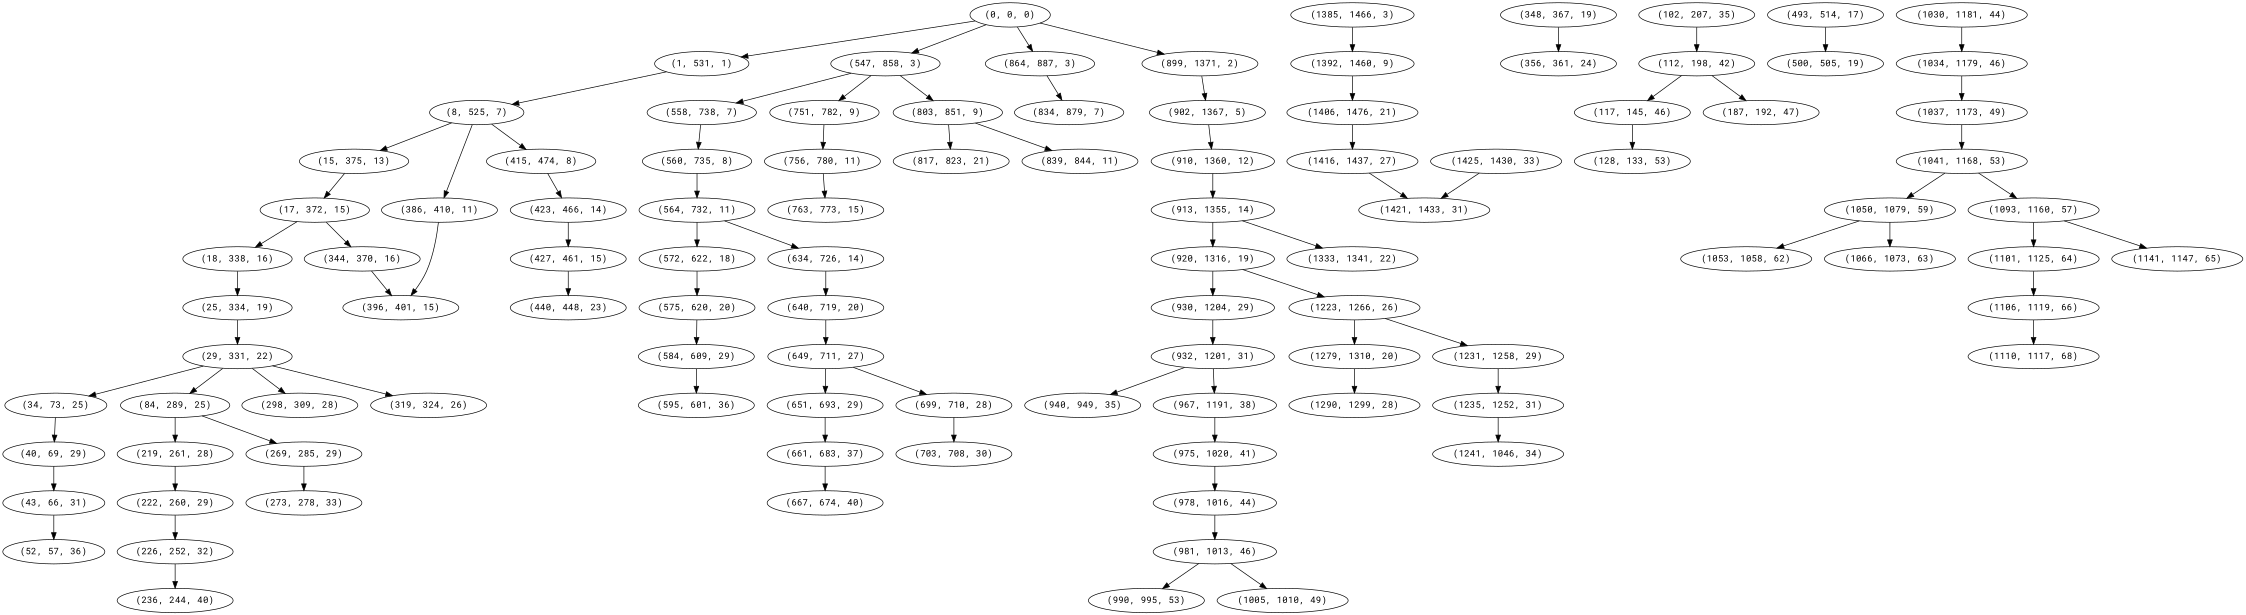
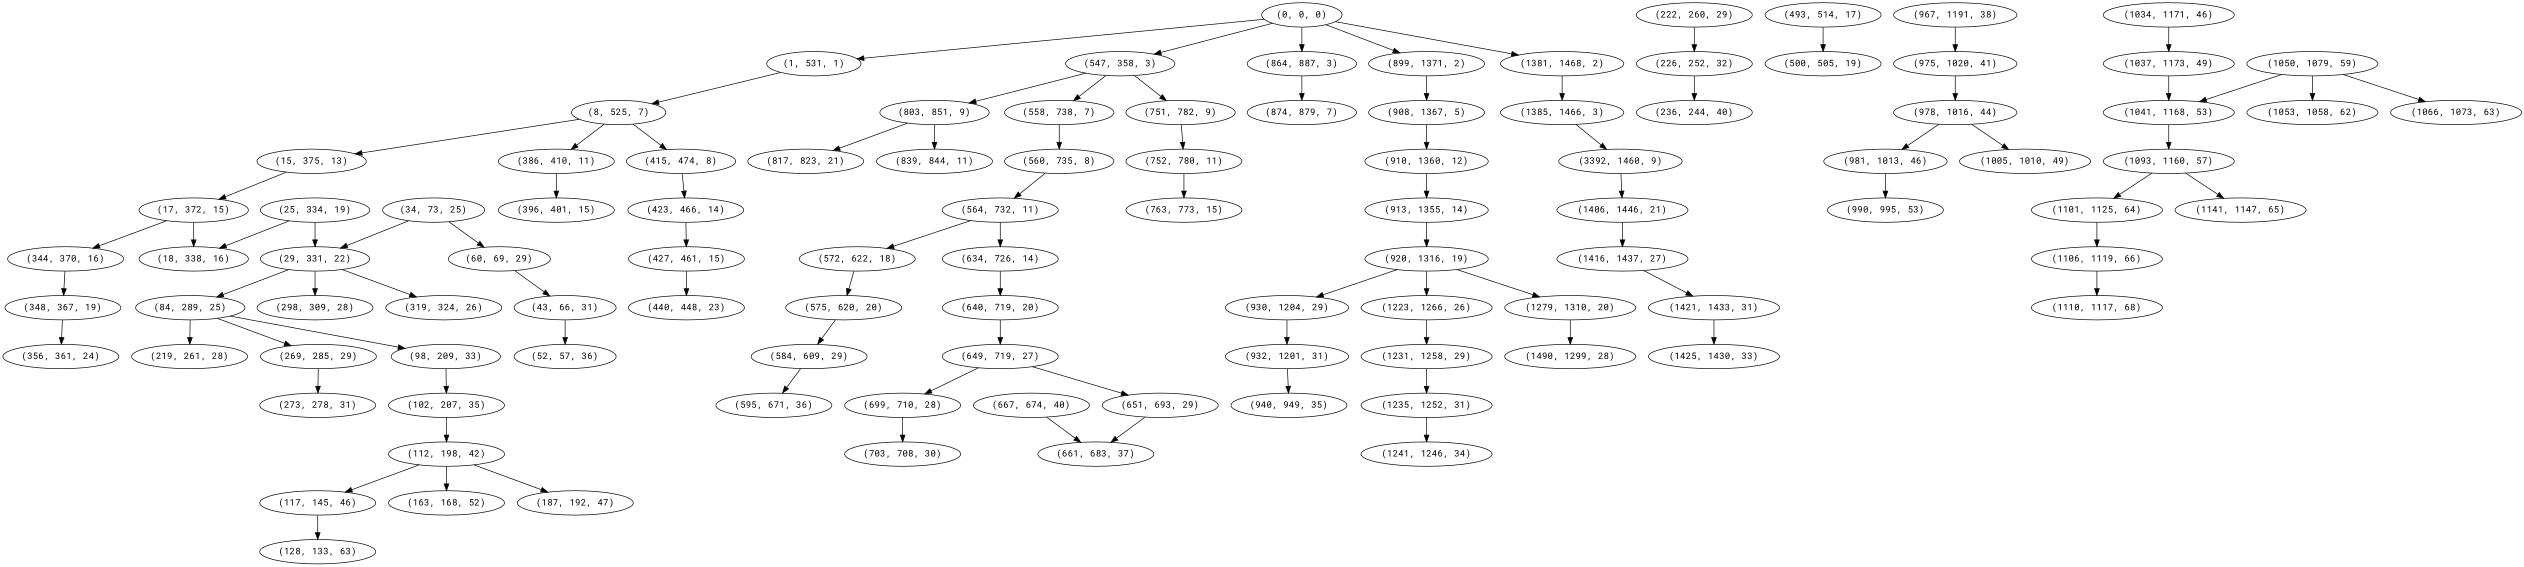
(1962, 15) -> none
(885, 64) -> (1120, 64)
(1352, 64) -> (1620, 161)
none -> (1562, 64)
(1962, 64) -> (2169, 15)
(1069, 113) -> (1302, 113)
(1207, 113) -> (1427, 113)
(1352, 113) -> (1622, 210)
(822, 161) -> (1184, 161)
(1632, 161) -> (318, 552)
(1463, 184) -> (1714, 329)
(1929, 184) -> (2244, 87)
(1352, 259) -> none
(237, 280) -> (257, 233)
(379, 281) -> (64, 280)
(1354, 329) -> (1495, 282)
none -> (446, 357)
(826, 357) -> (1000, 357)
(1214, 378) -> none
(149, 380) -> (378, 233)
(696, 405) -> (774, 405)
(1354, 405) -> (1570, 357)
(54, 454) -> (499, 259)
(1498, 454) -> (1427, 454)
(175, 475) -> none
(825, 475) -> (1061, 428)
(304, 503) -> (318, 405)
none -> (447, 503)
(1246, 574) -> (1987, 135)
